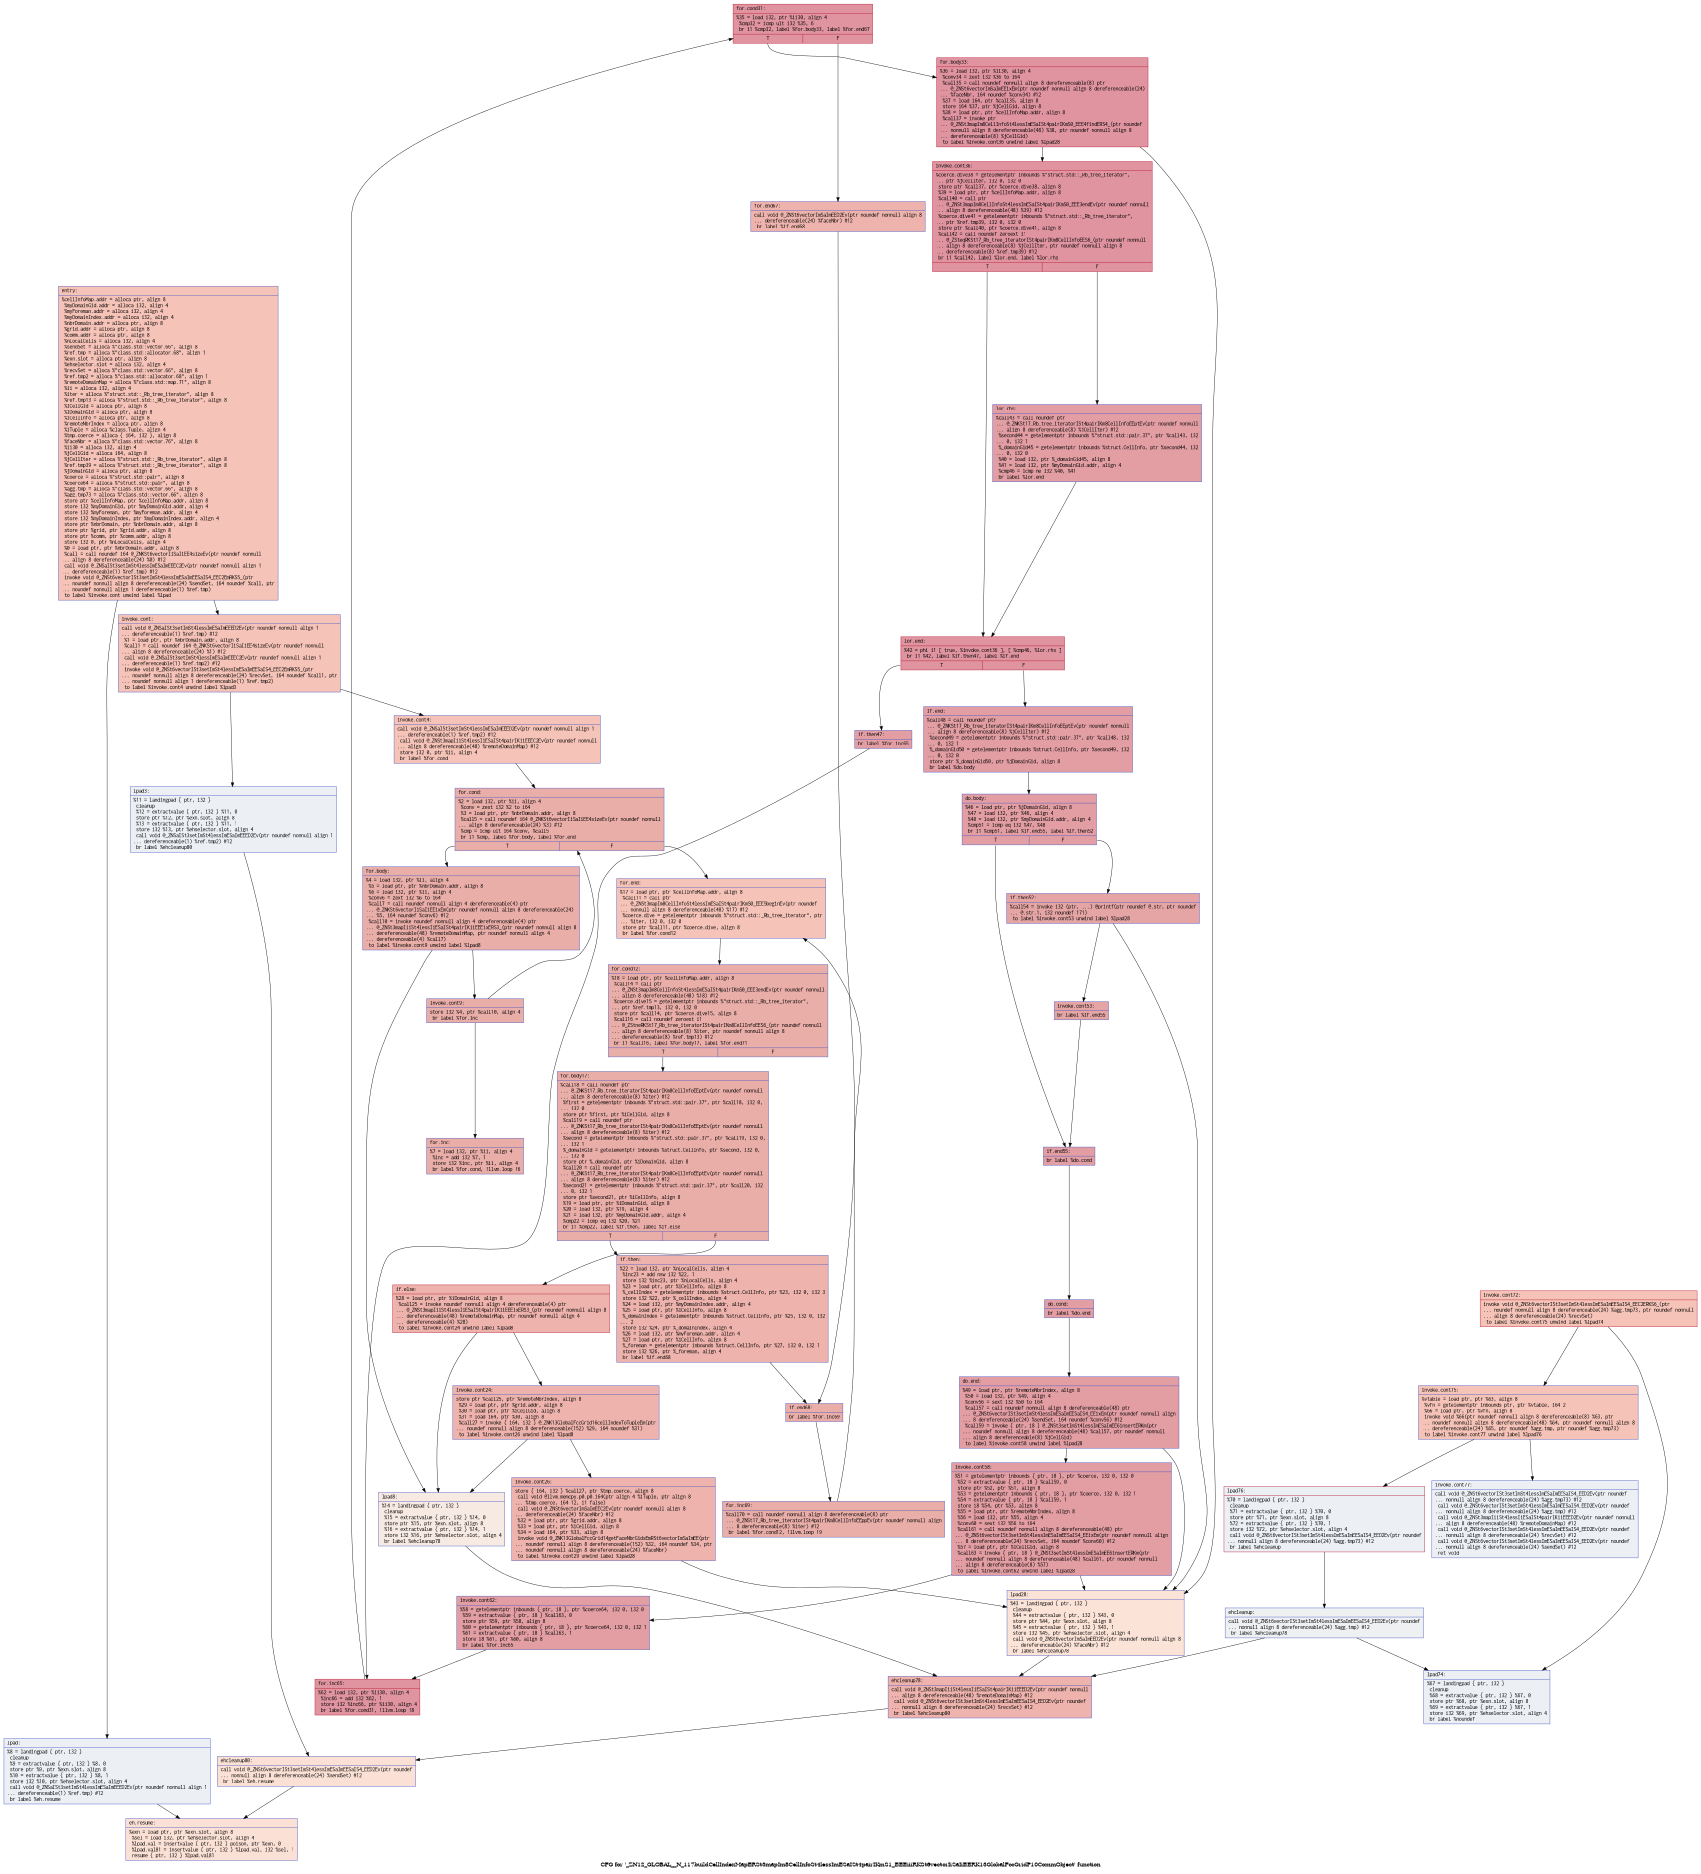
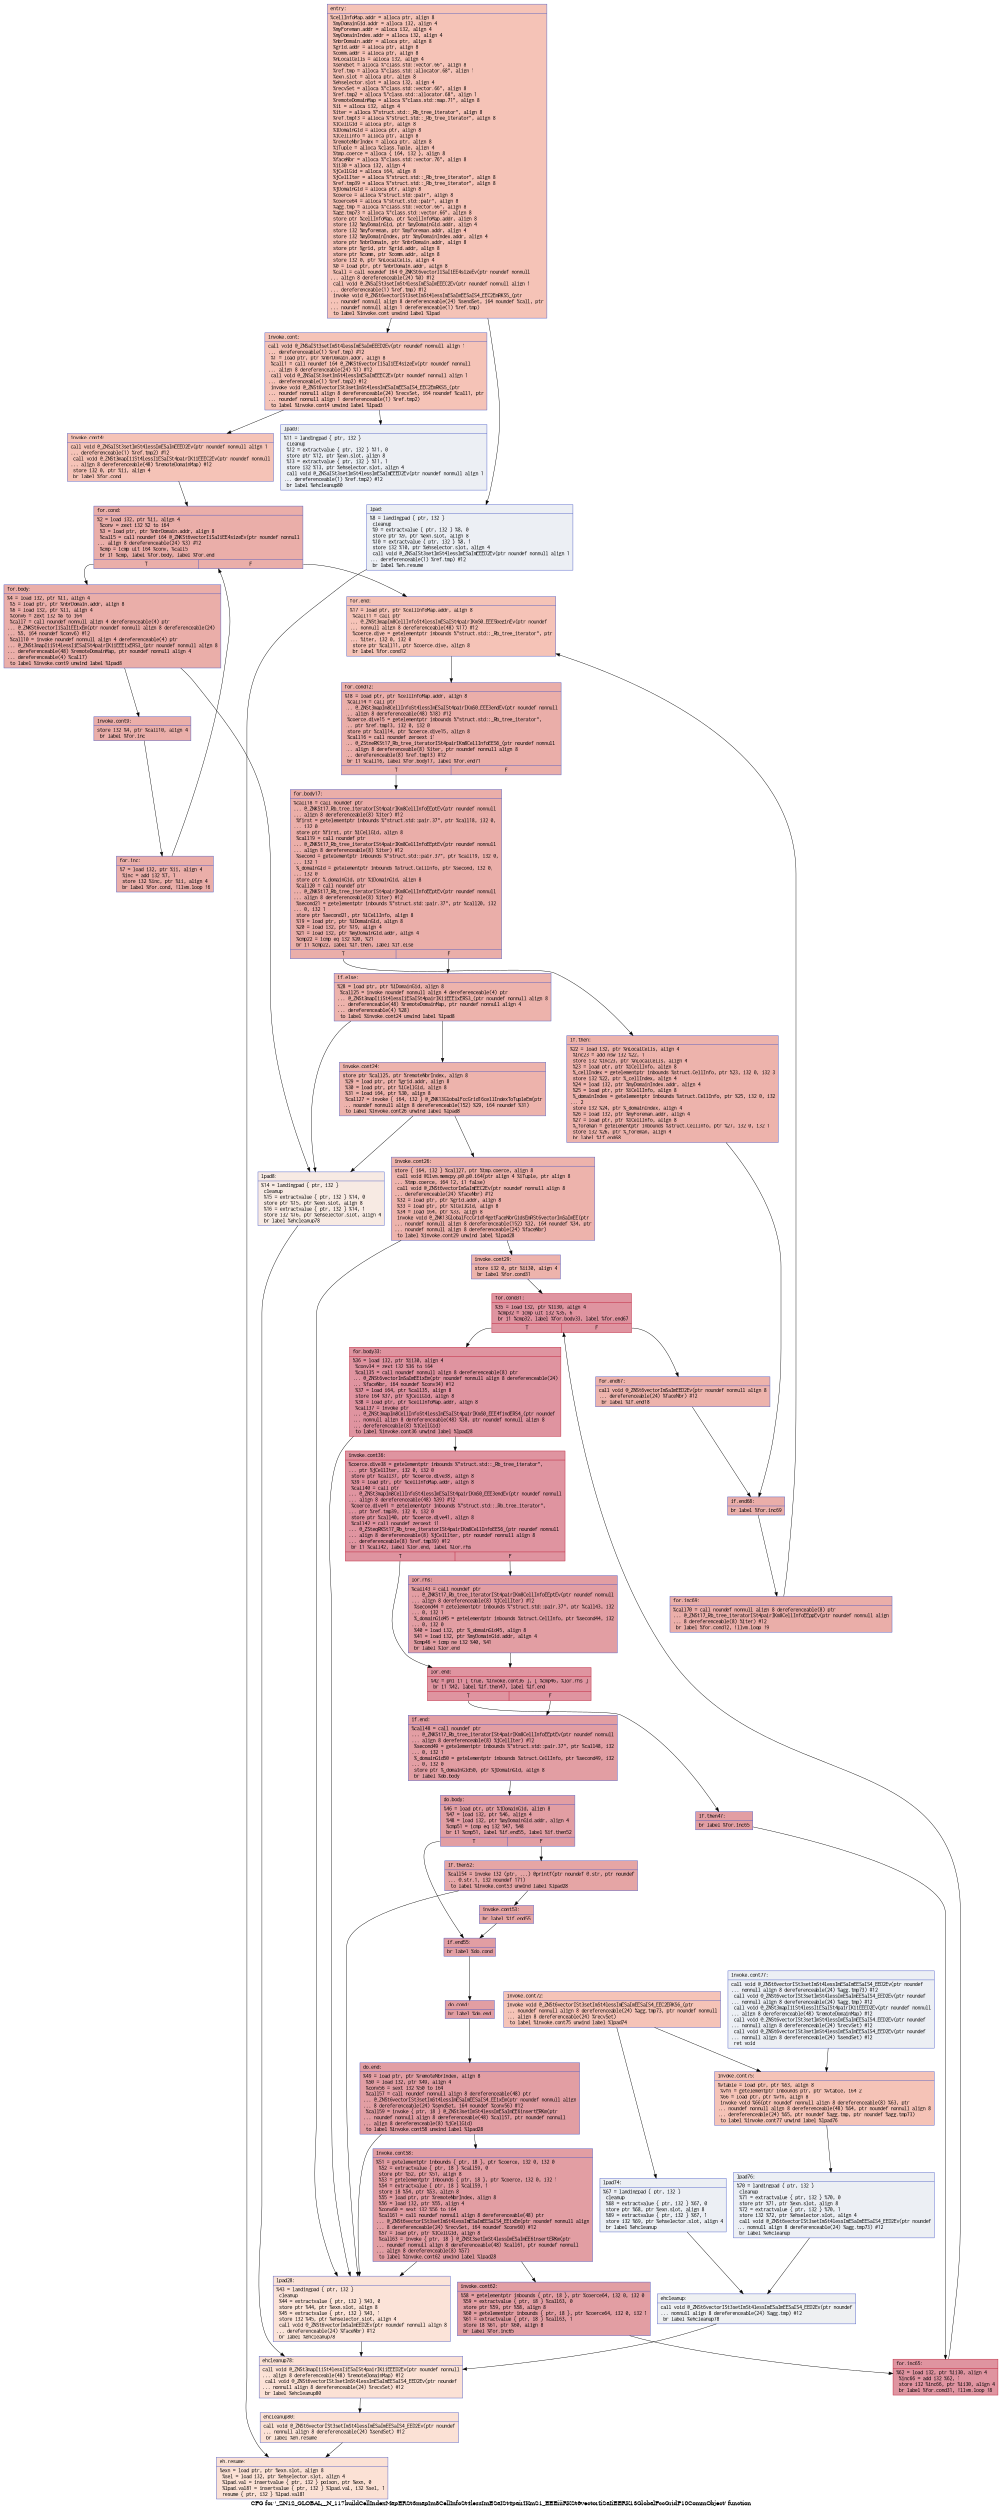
(779, 227) -> (624, 1402)
(580, 954) -> (215, 716)
none -> (516, 1267)
(271, 1304) -> none
(501, 1309) -> (443, 997)
(1589, 1309) -> (612, 2009)
(1531, 1458) -> (827, 2058)
(1324, 1519) -> (834, 2205)
(1391, 1653) -> (714, 2261)
(990, 1697) -> (361, 2377)
(1451, 1719) -> (630, 2227)
